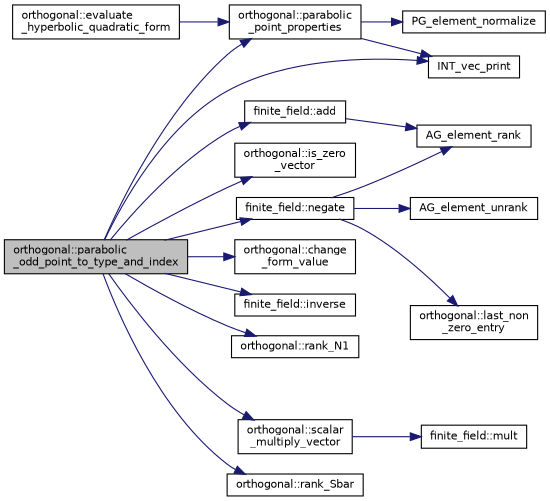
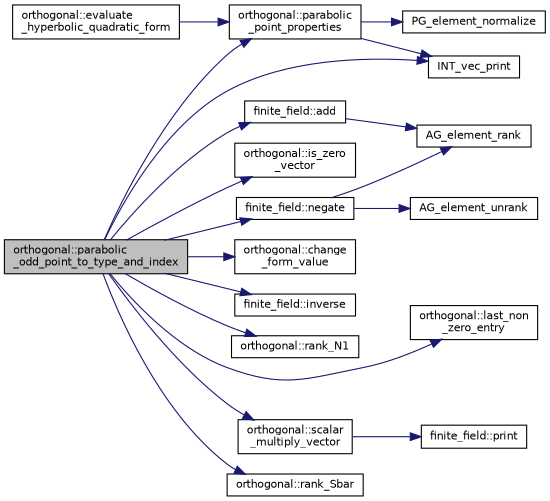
(398, 253) -> (255, 376)
(474, 437) -> (474, 437)
